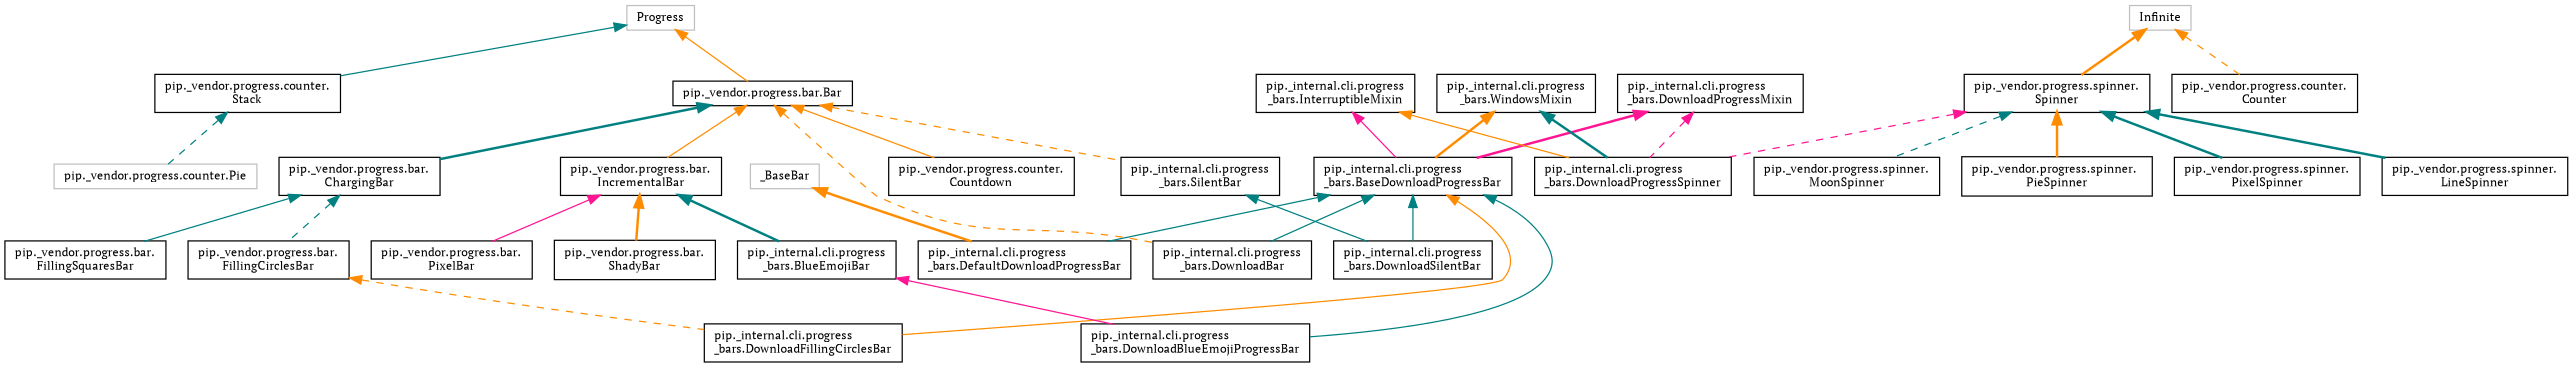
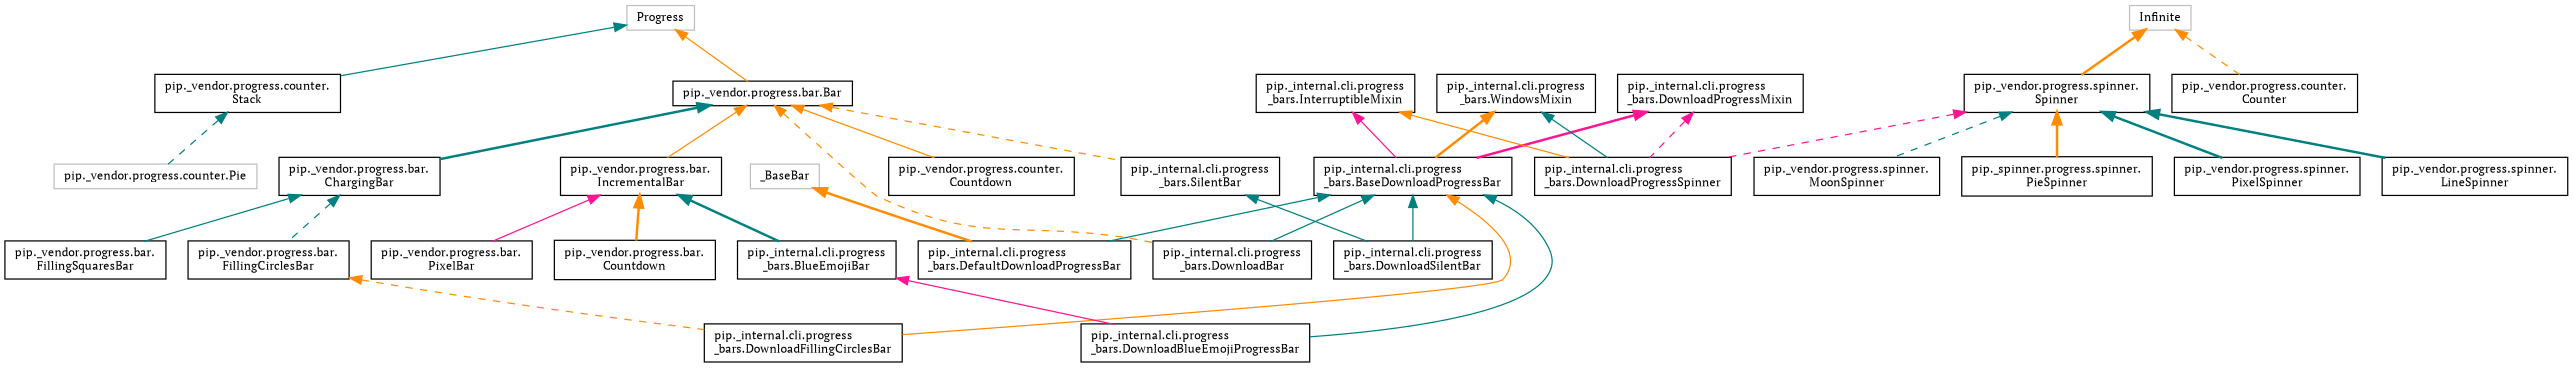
(1580, 138) -> (1580, 138)
(2057, 176) -> (2057, 176)
(635, 260) -> (635, 260)
